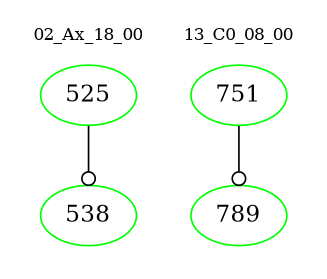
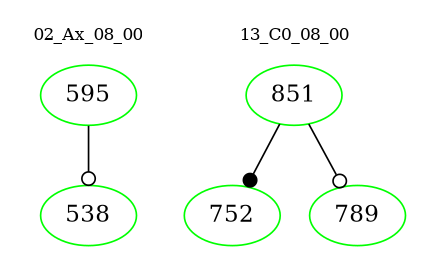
(89, 36) -> (89, 36)
(89, 95) -> (89, 95)
(239, 95) -> (294, 95)
none -> (232, 216)
